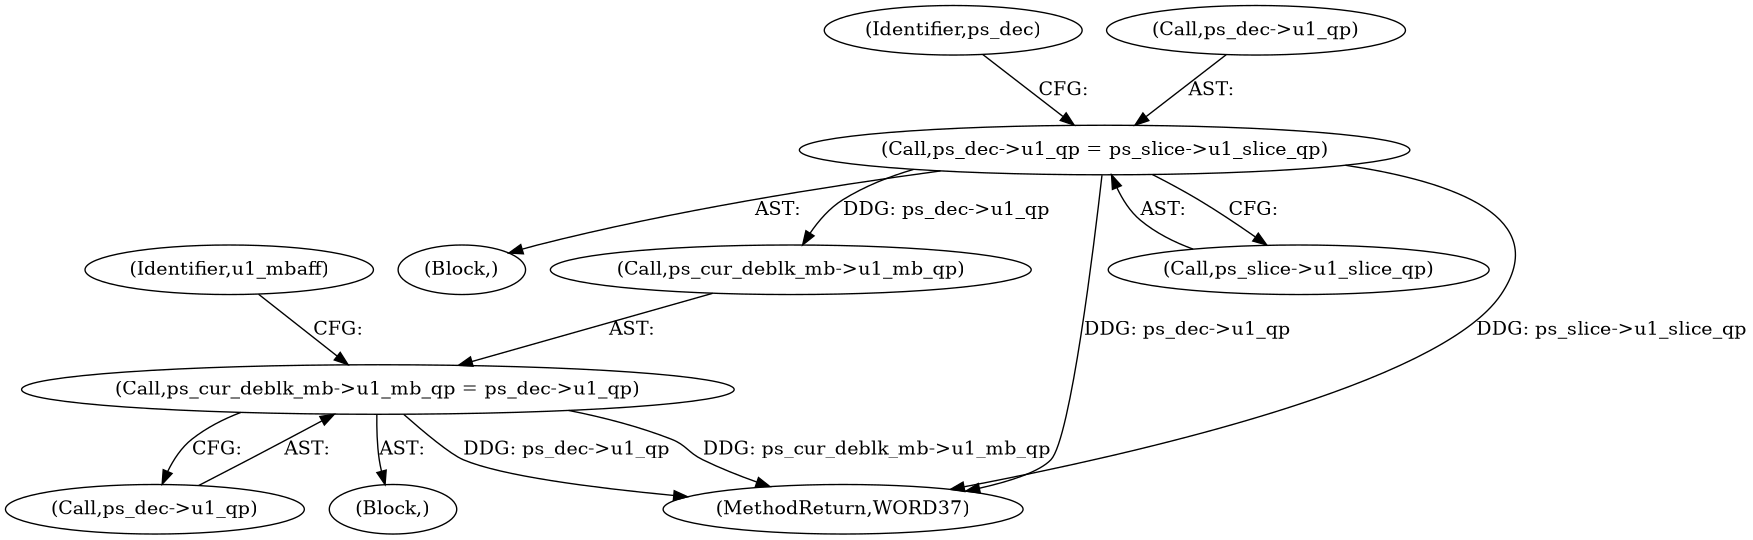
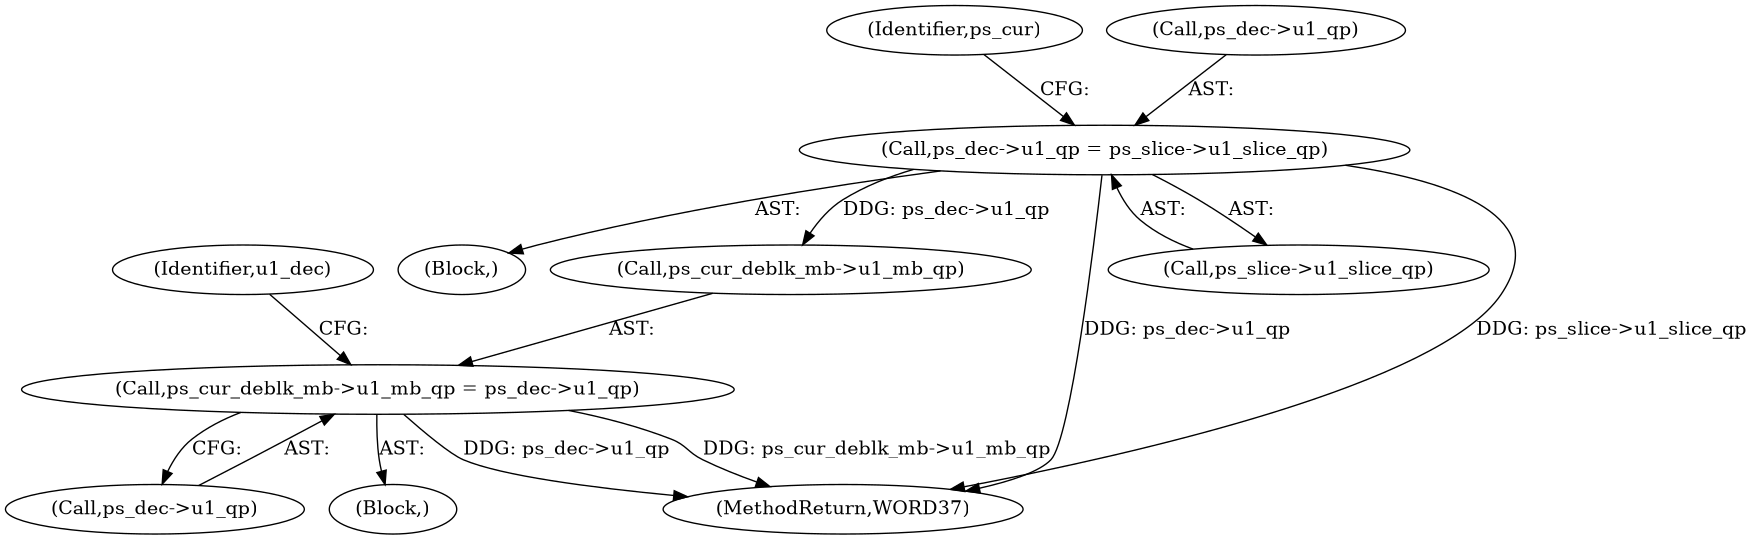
(953, 30) -> (955, 30)
(1257, 210) -> (1255, 210)
(229, 270) -> (243, 270)
